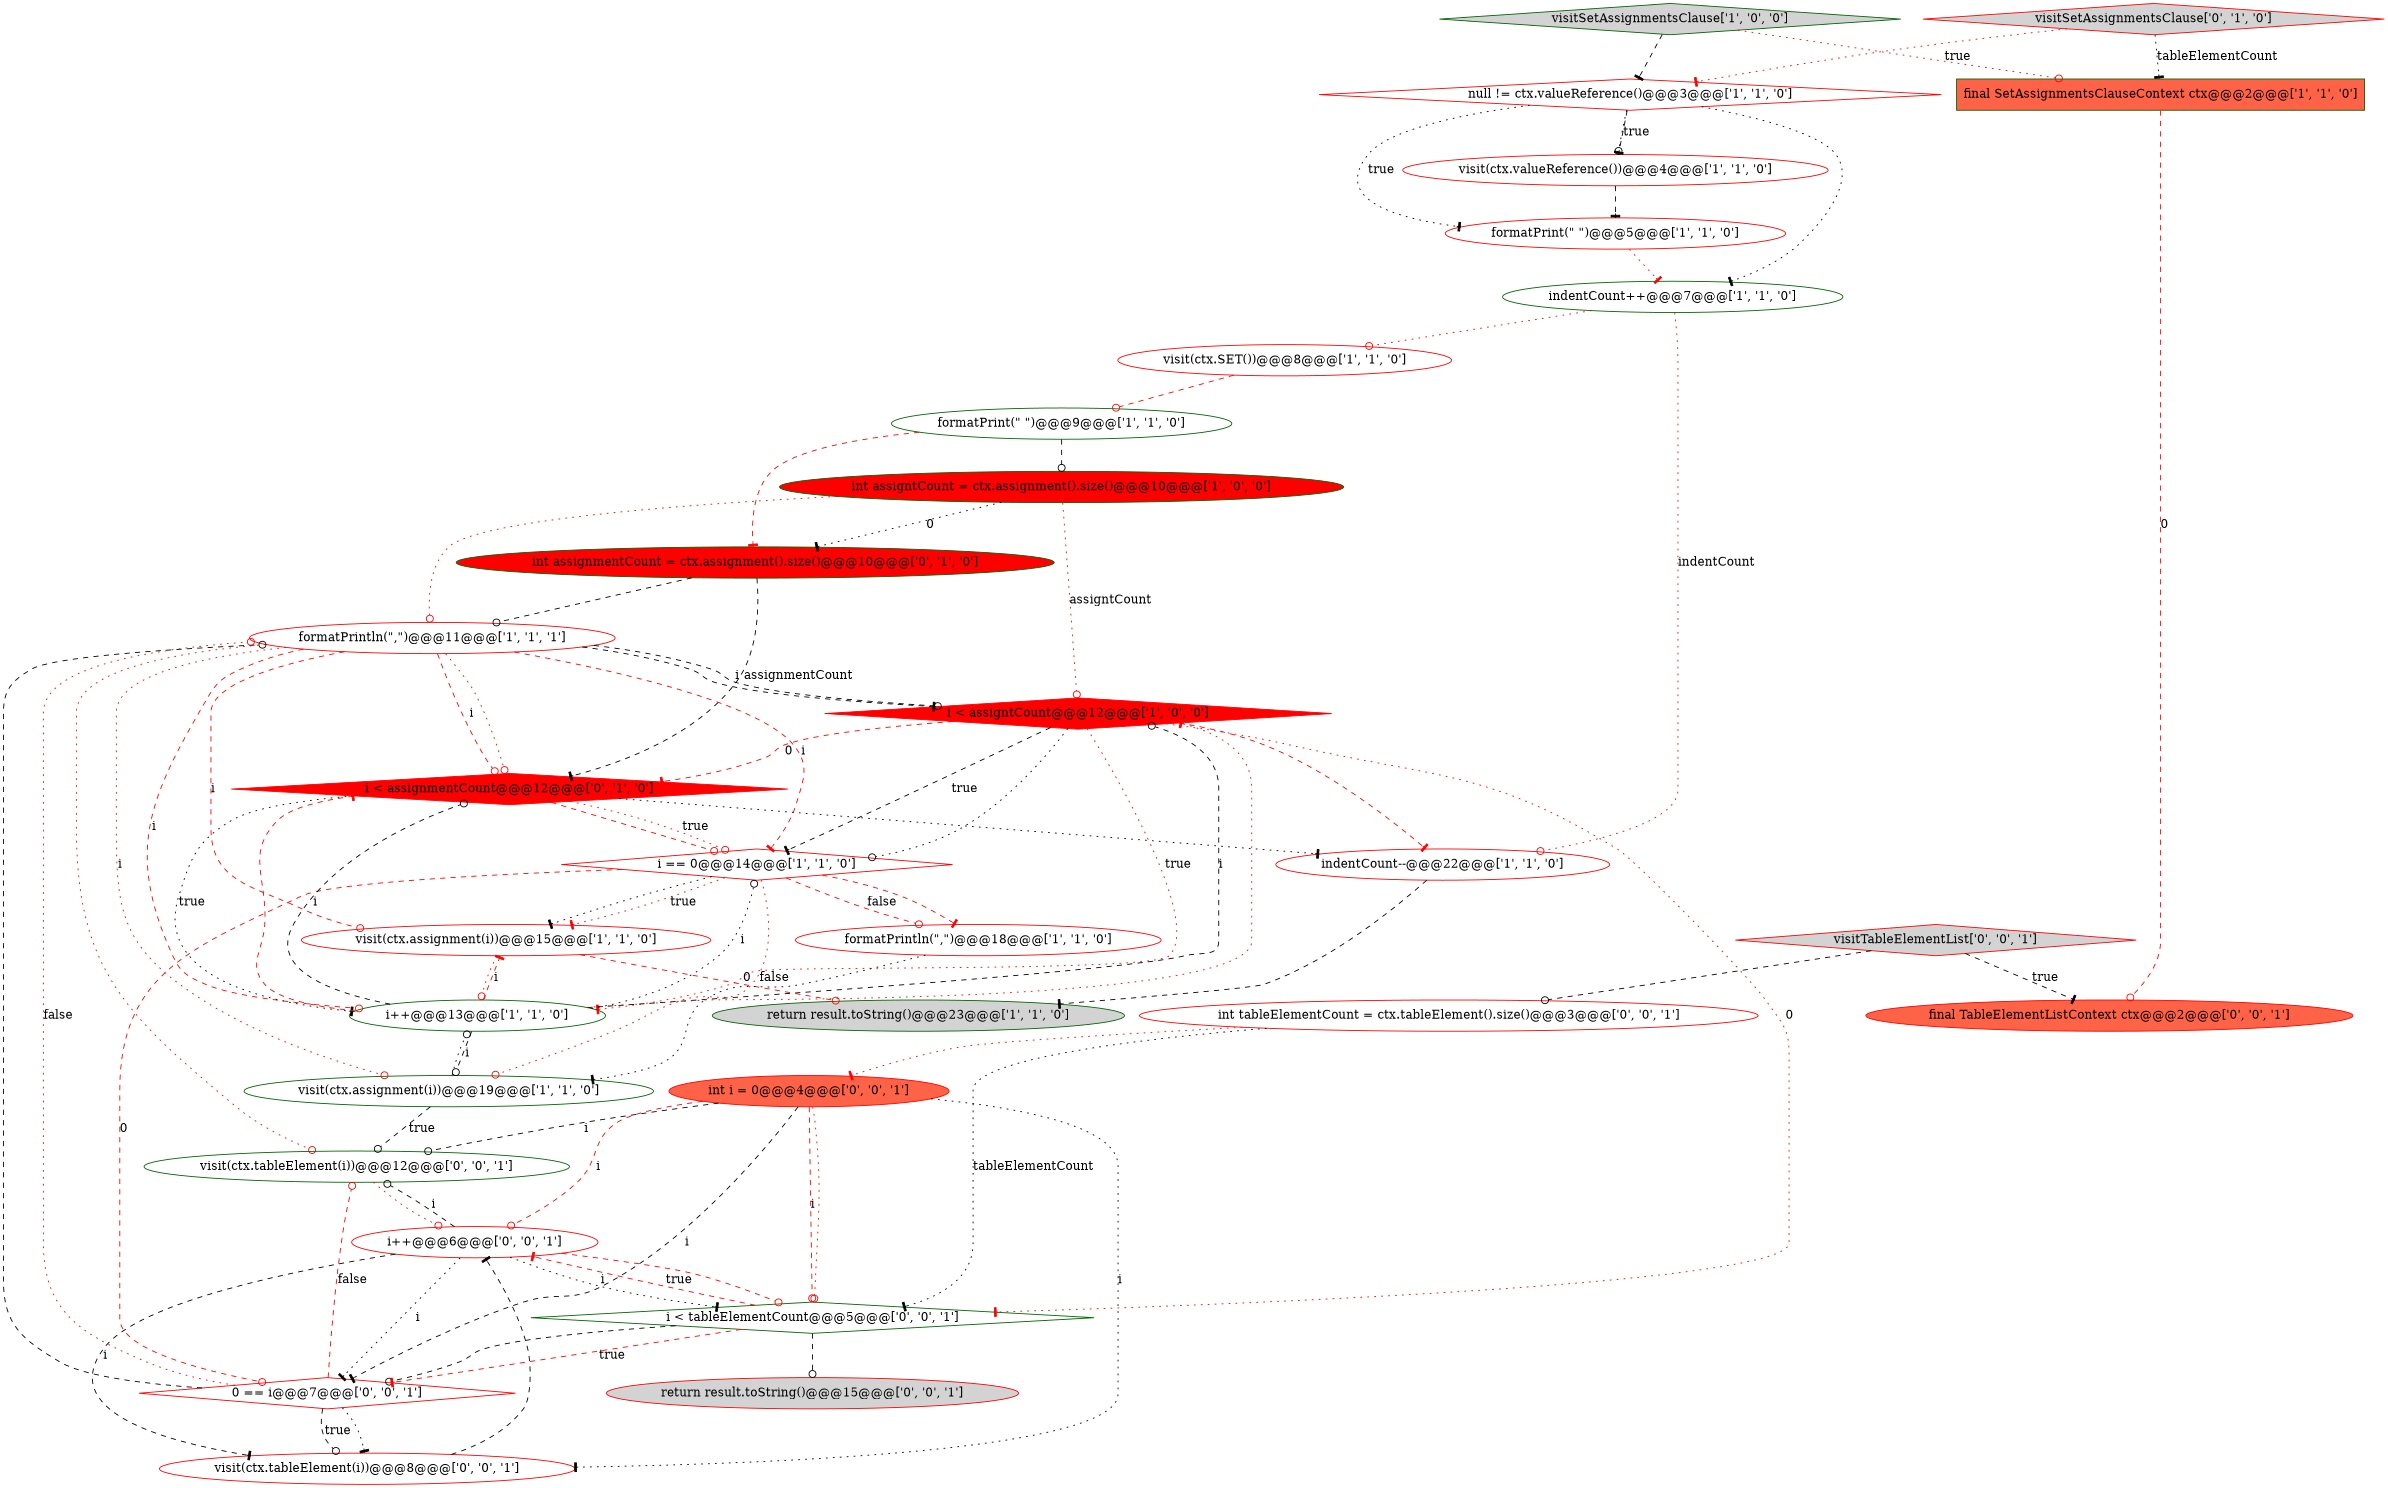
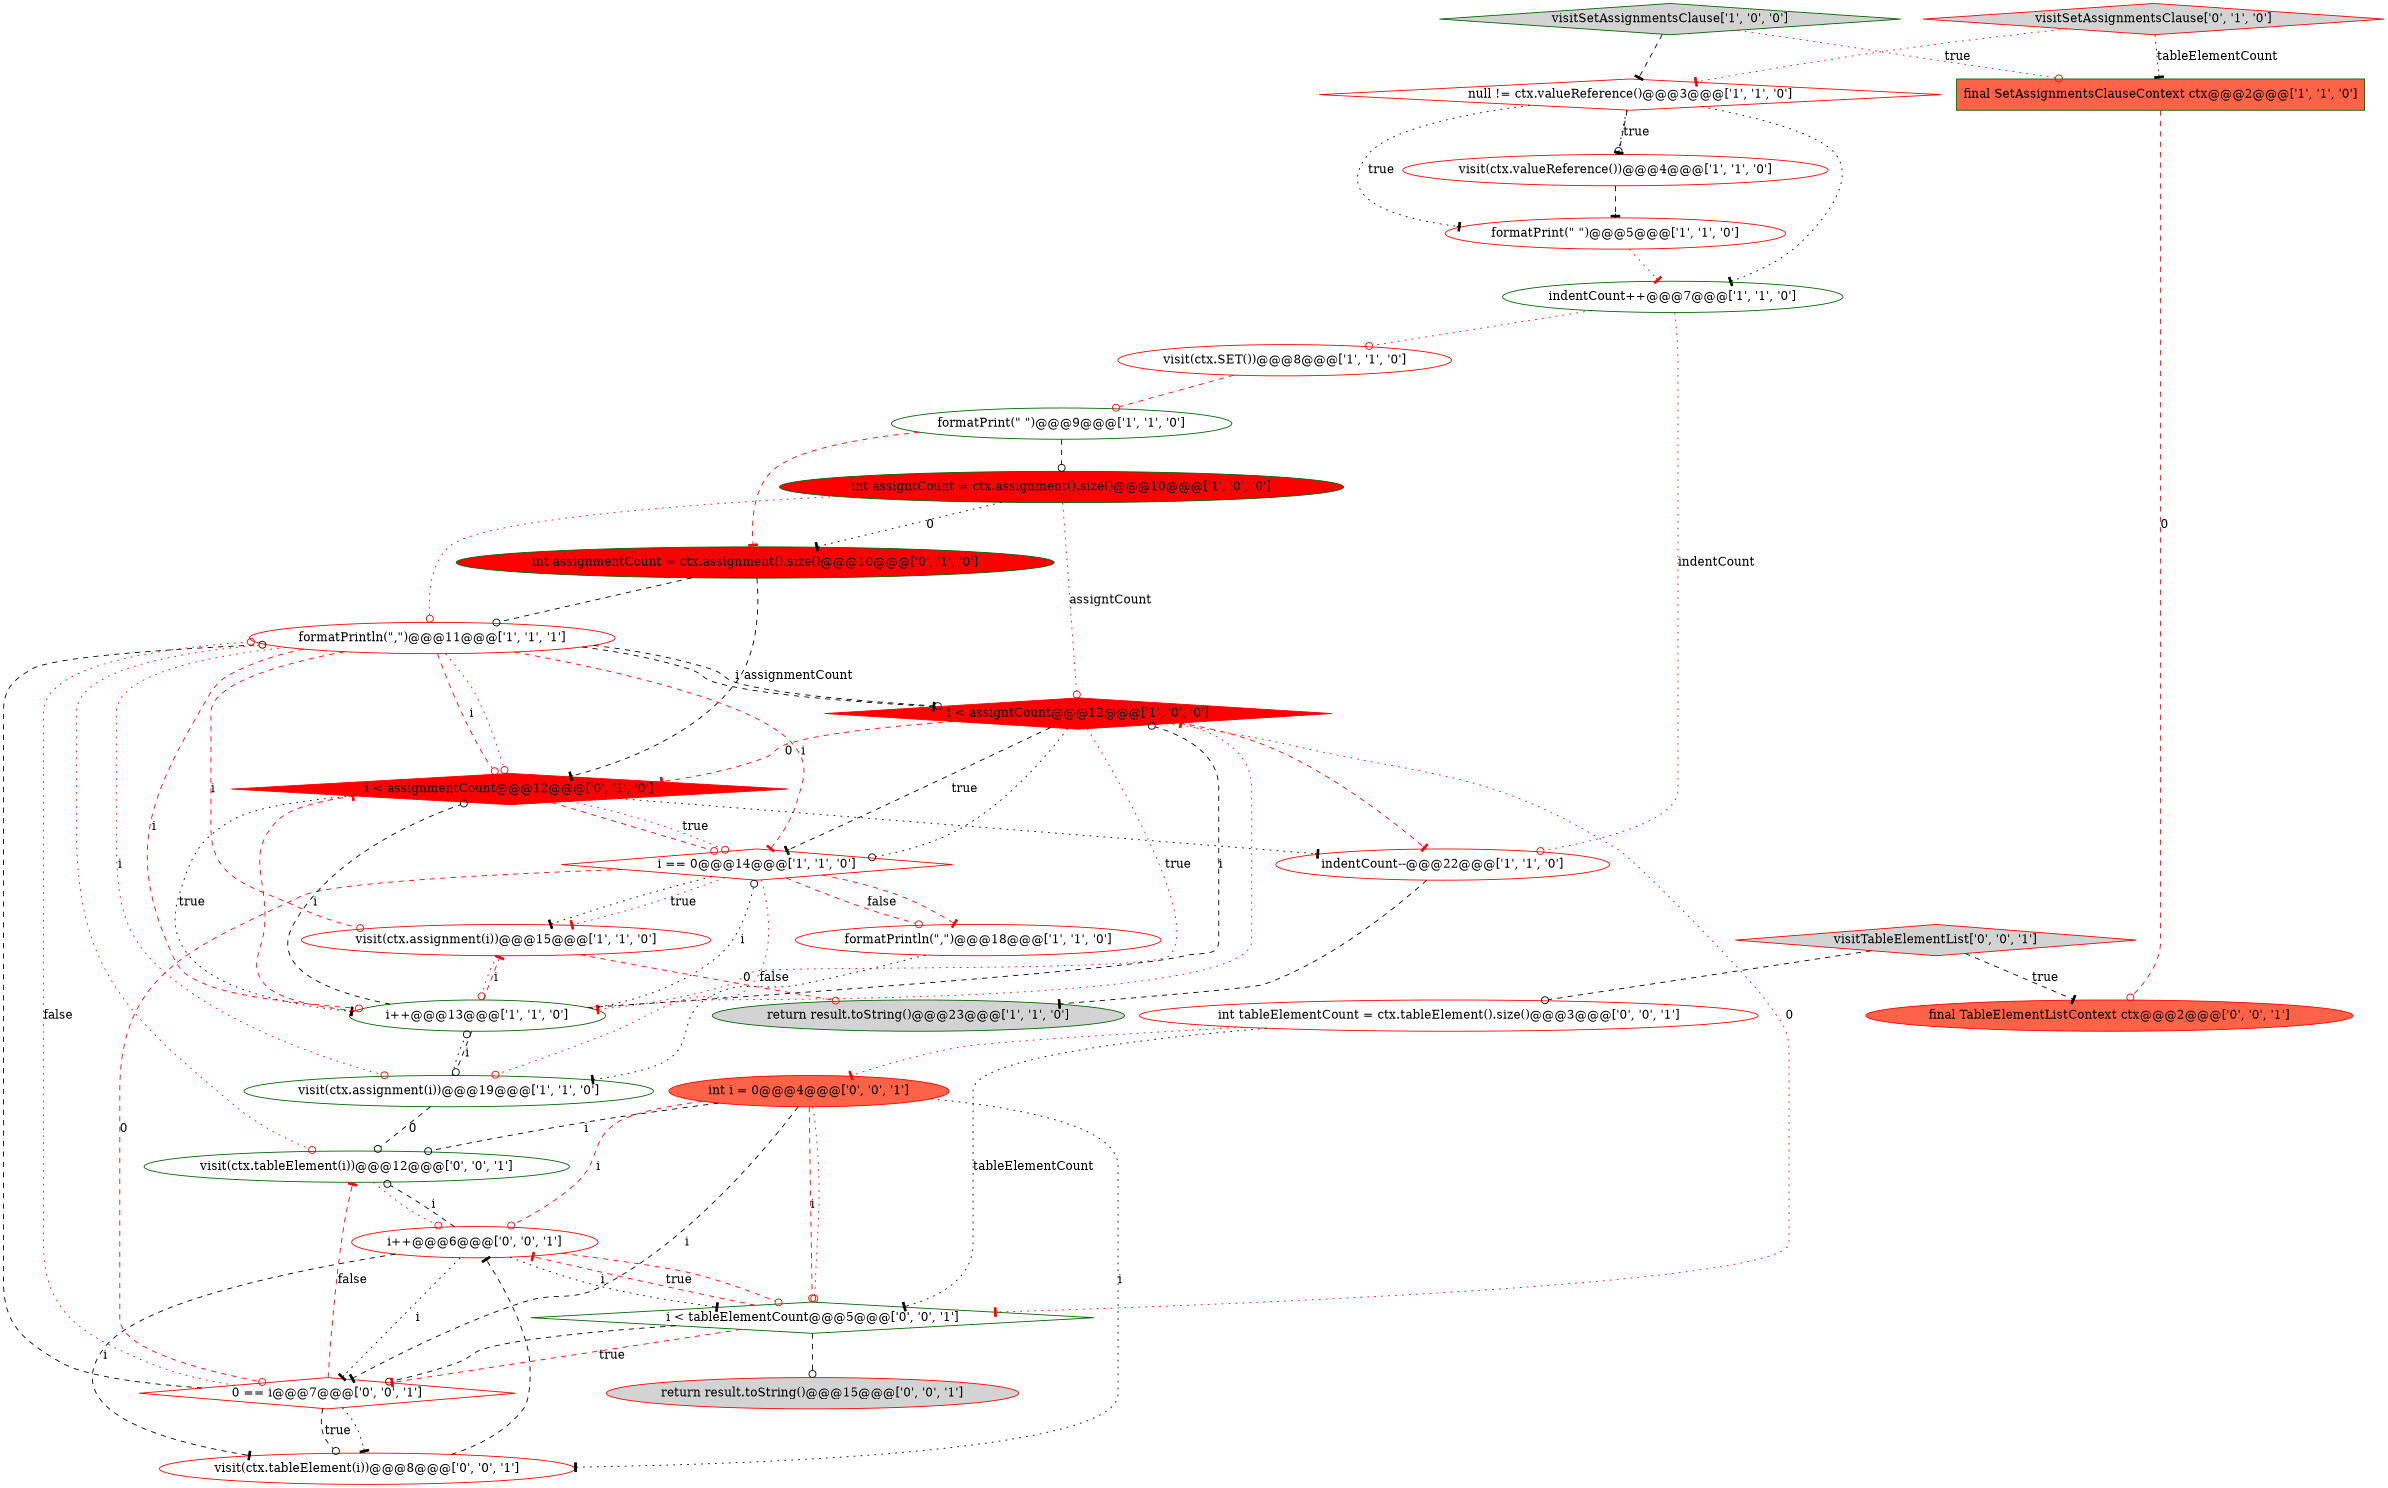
(422, 1129) -> (413, 1129)
(336, 1283) -> (336, 1282)
